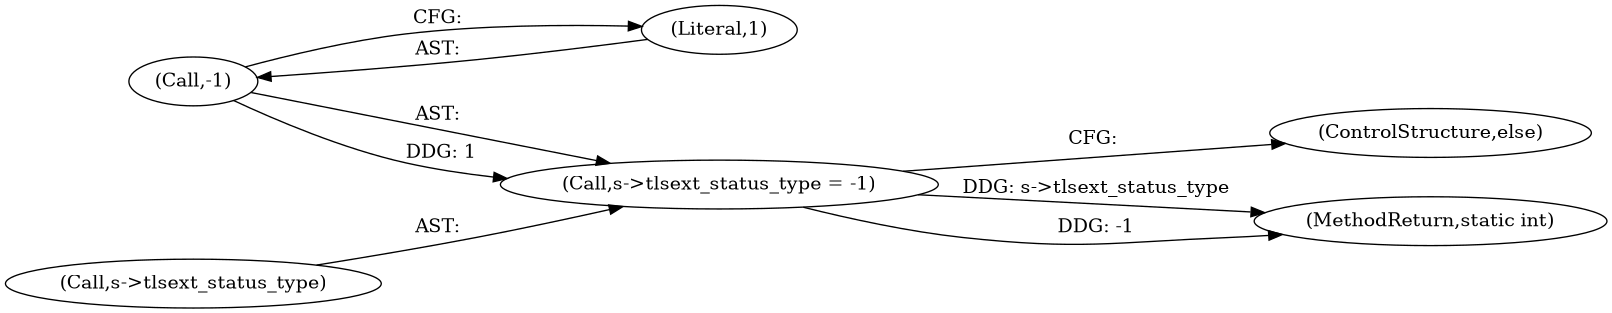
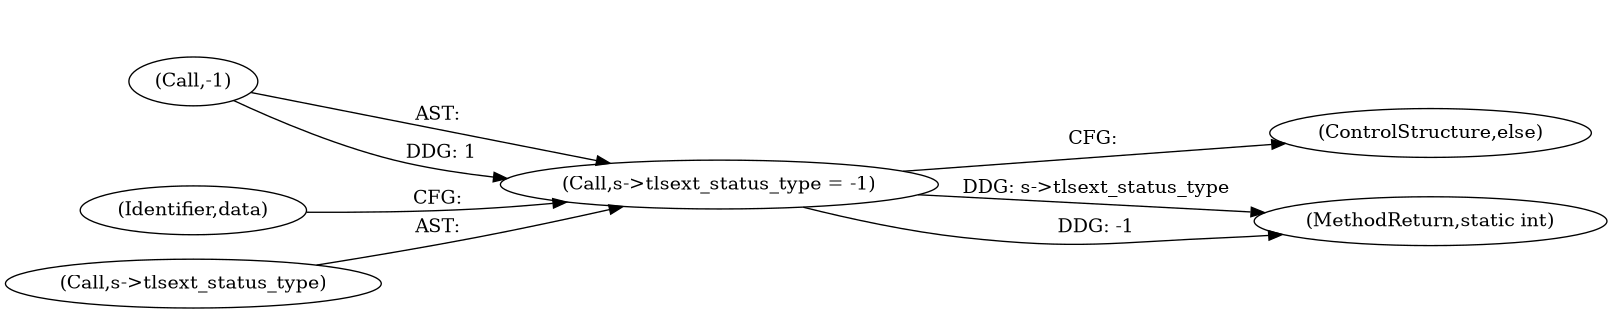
(719, 30) -> none
none -> (193, 210)
